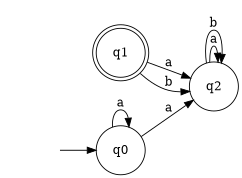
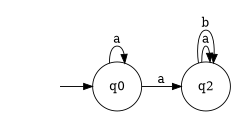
(121, 53) -> none
